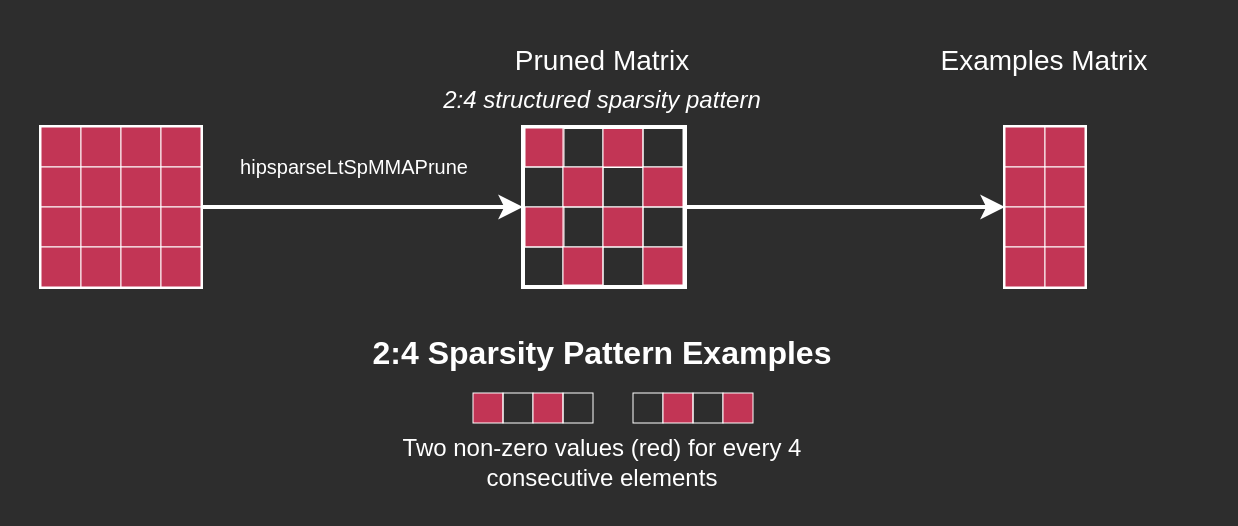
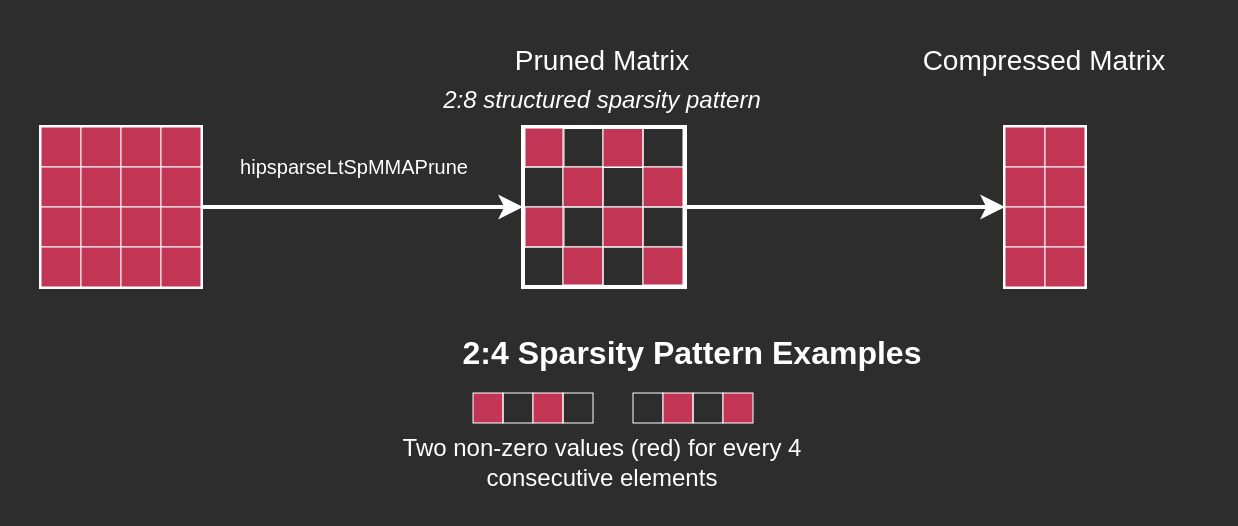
(1045, 61) -> (1045, 61)
(603, 101) -> (603, 101)
(603, 353) -> (693, 353)
